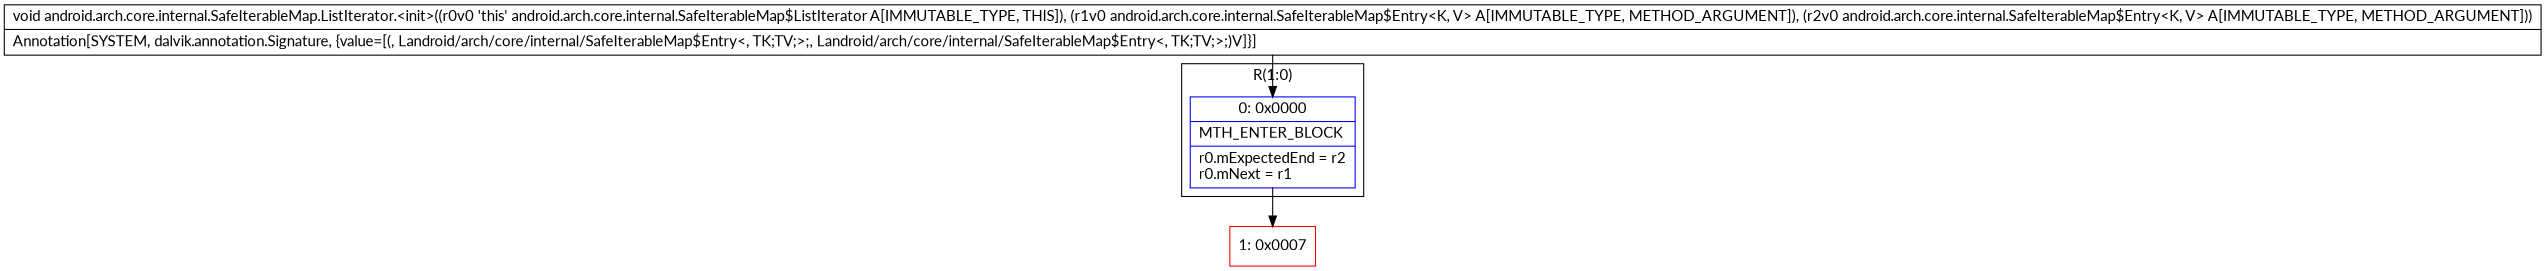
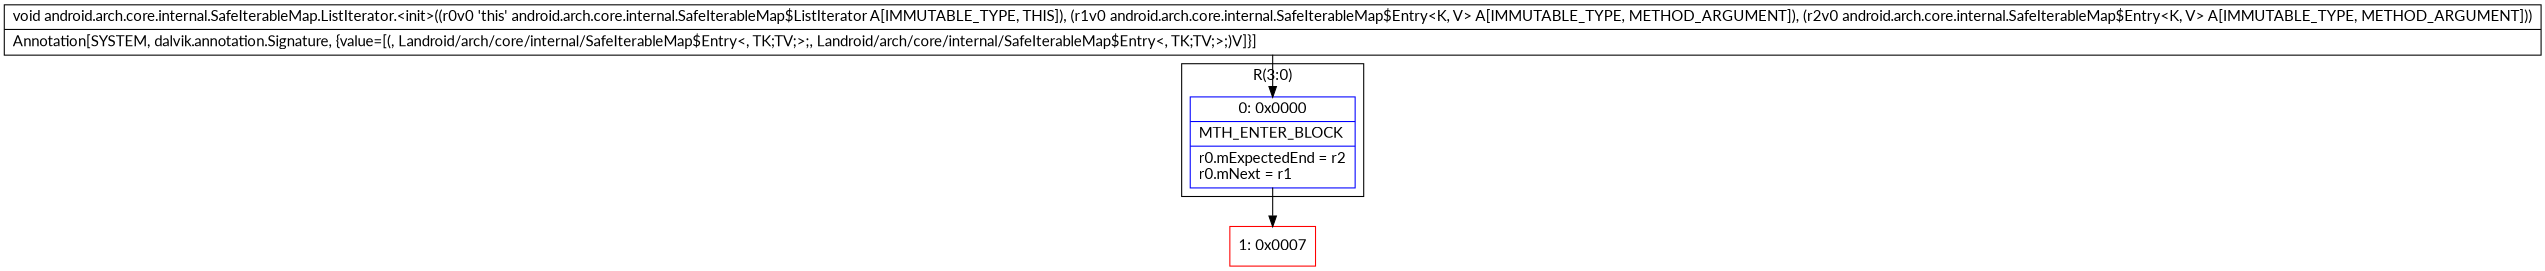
(1273, 76) -> (1273, 76)
